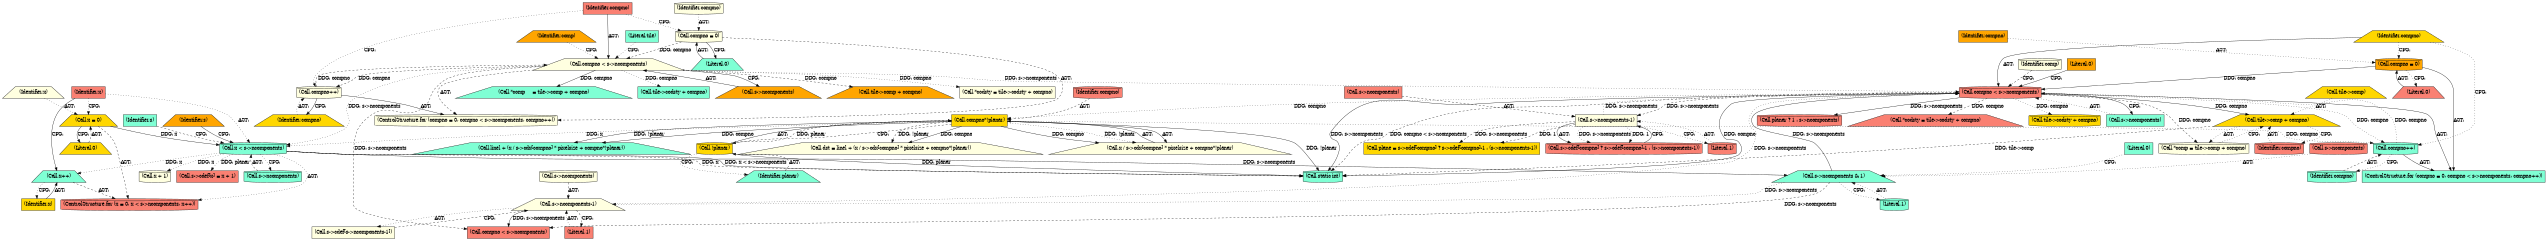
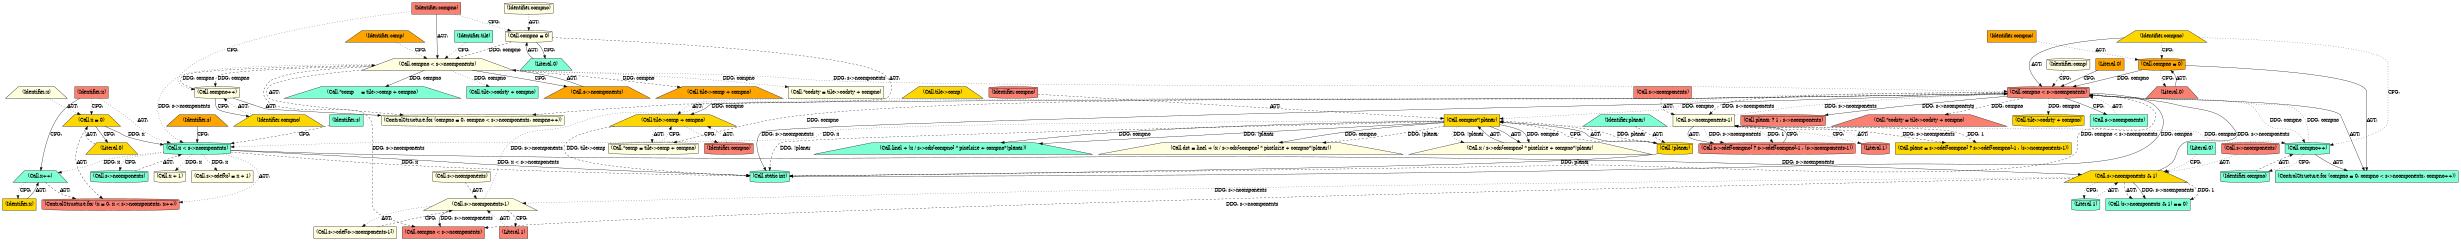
(642, 36) -> (474, 36)
(1168, 128) -> (1098, 130)
(235, 163) -> (220, 163)
(701, 170) -> none
(207, 177) -> (222, 177)
(1834, 177) -> (2126, 177)
none -> (2148, 205)
